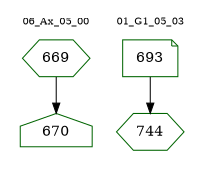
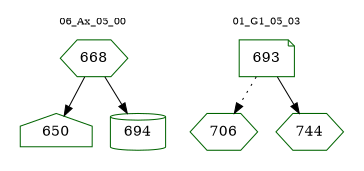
(56, 58) -> (94, 58)
(56, 132) -> (56, 132)
none -> (138, 132)
none -> (224, 132)
